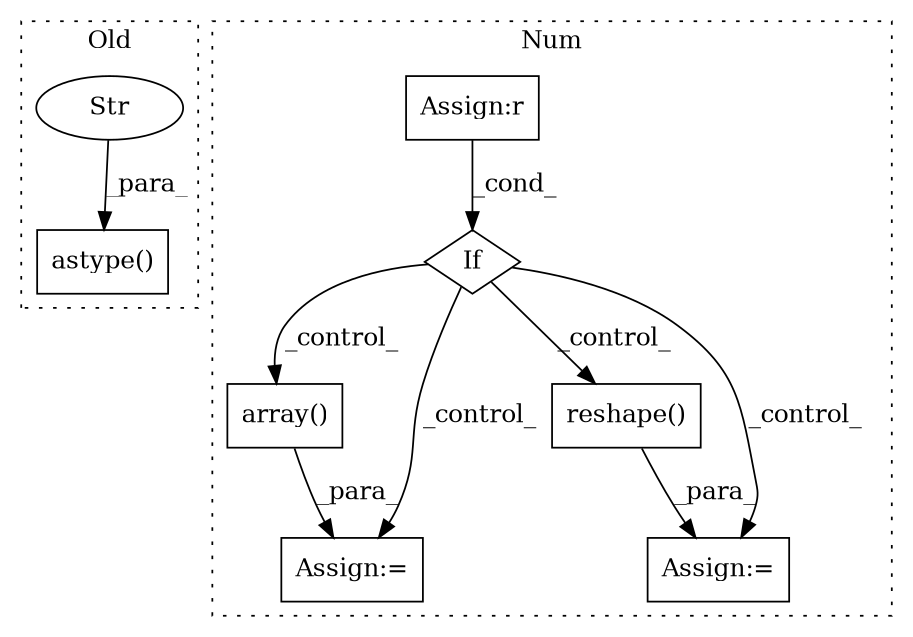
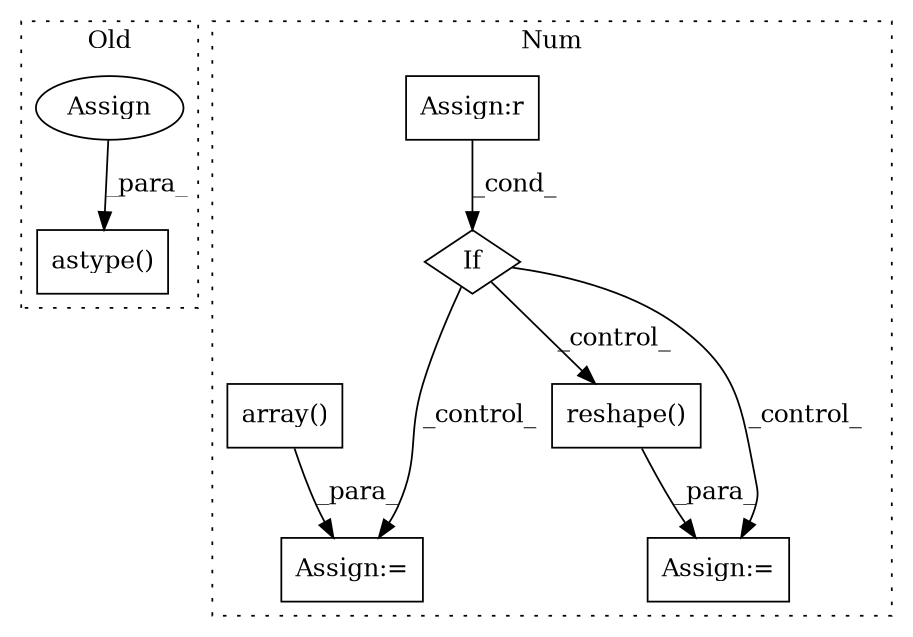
(110, 108) -> (110, 108)
(331, 289) -> none
